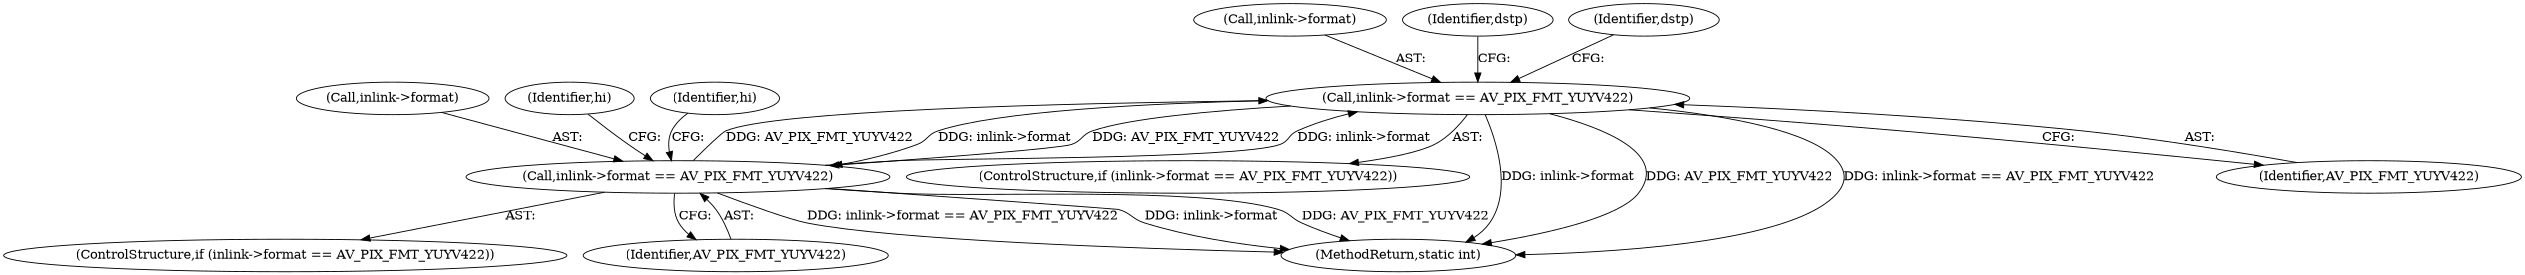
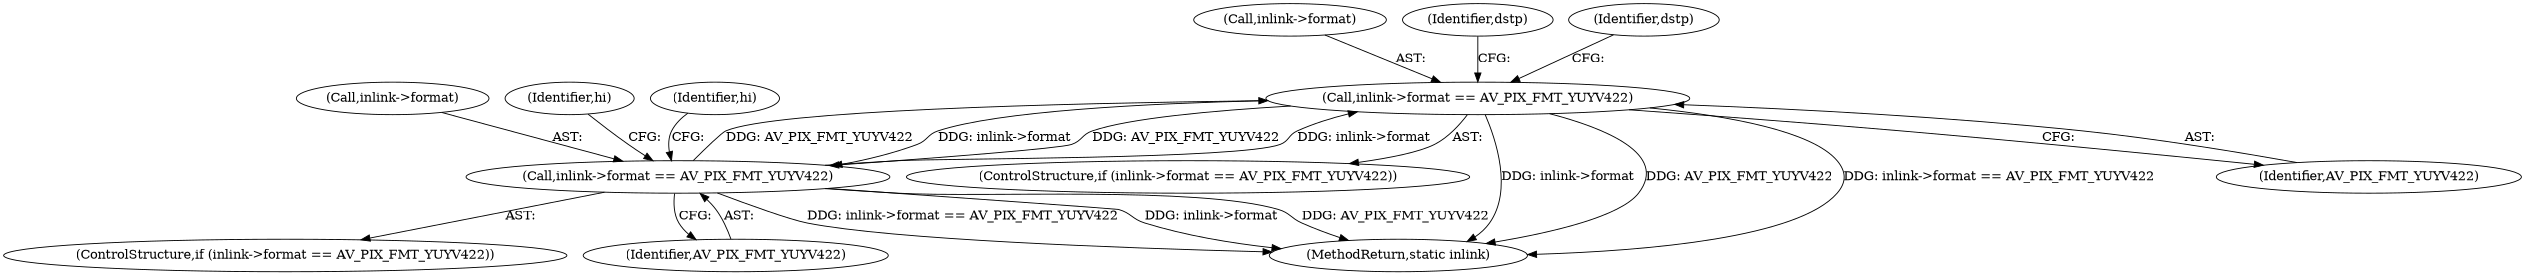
(1398, 255) -> (1398, 255)
